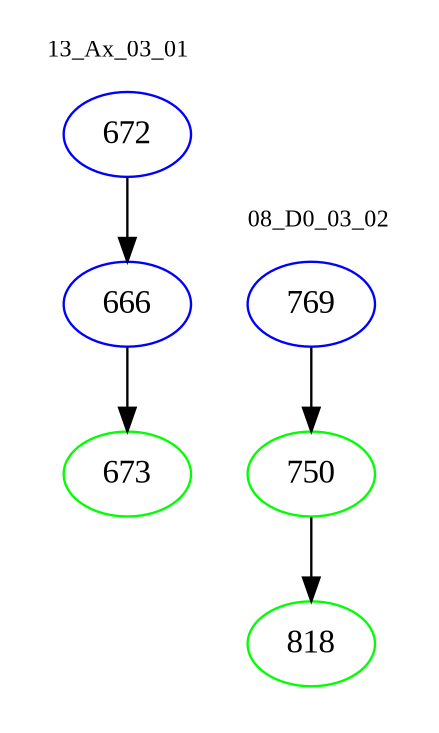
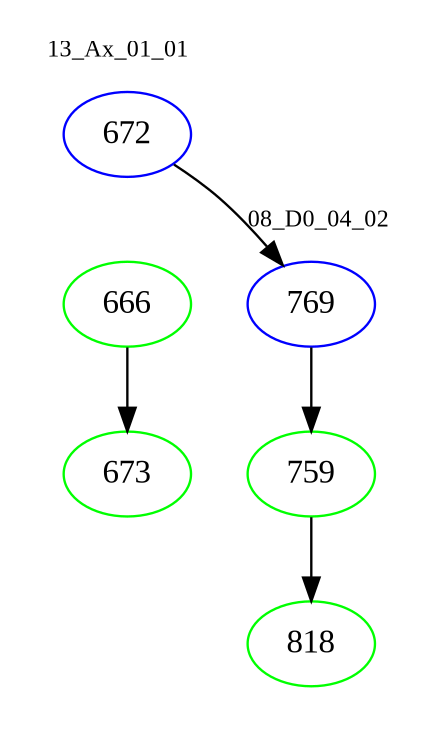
(119, 51) -> (119, 51)
(127, 208) -> (244, 221)
(320, 221) -> (320, 221)
(127, 304) -> (127, 304)
(311, 474) -> (311, 474)
